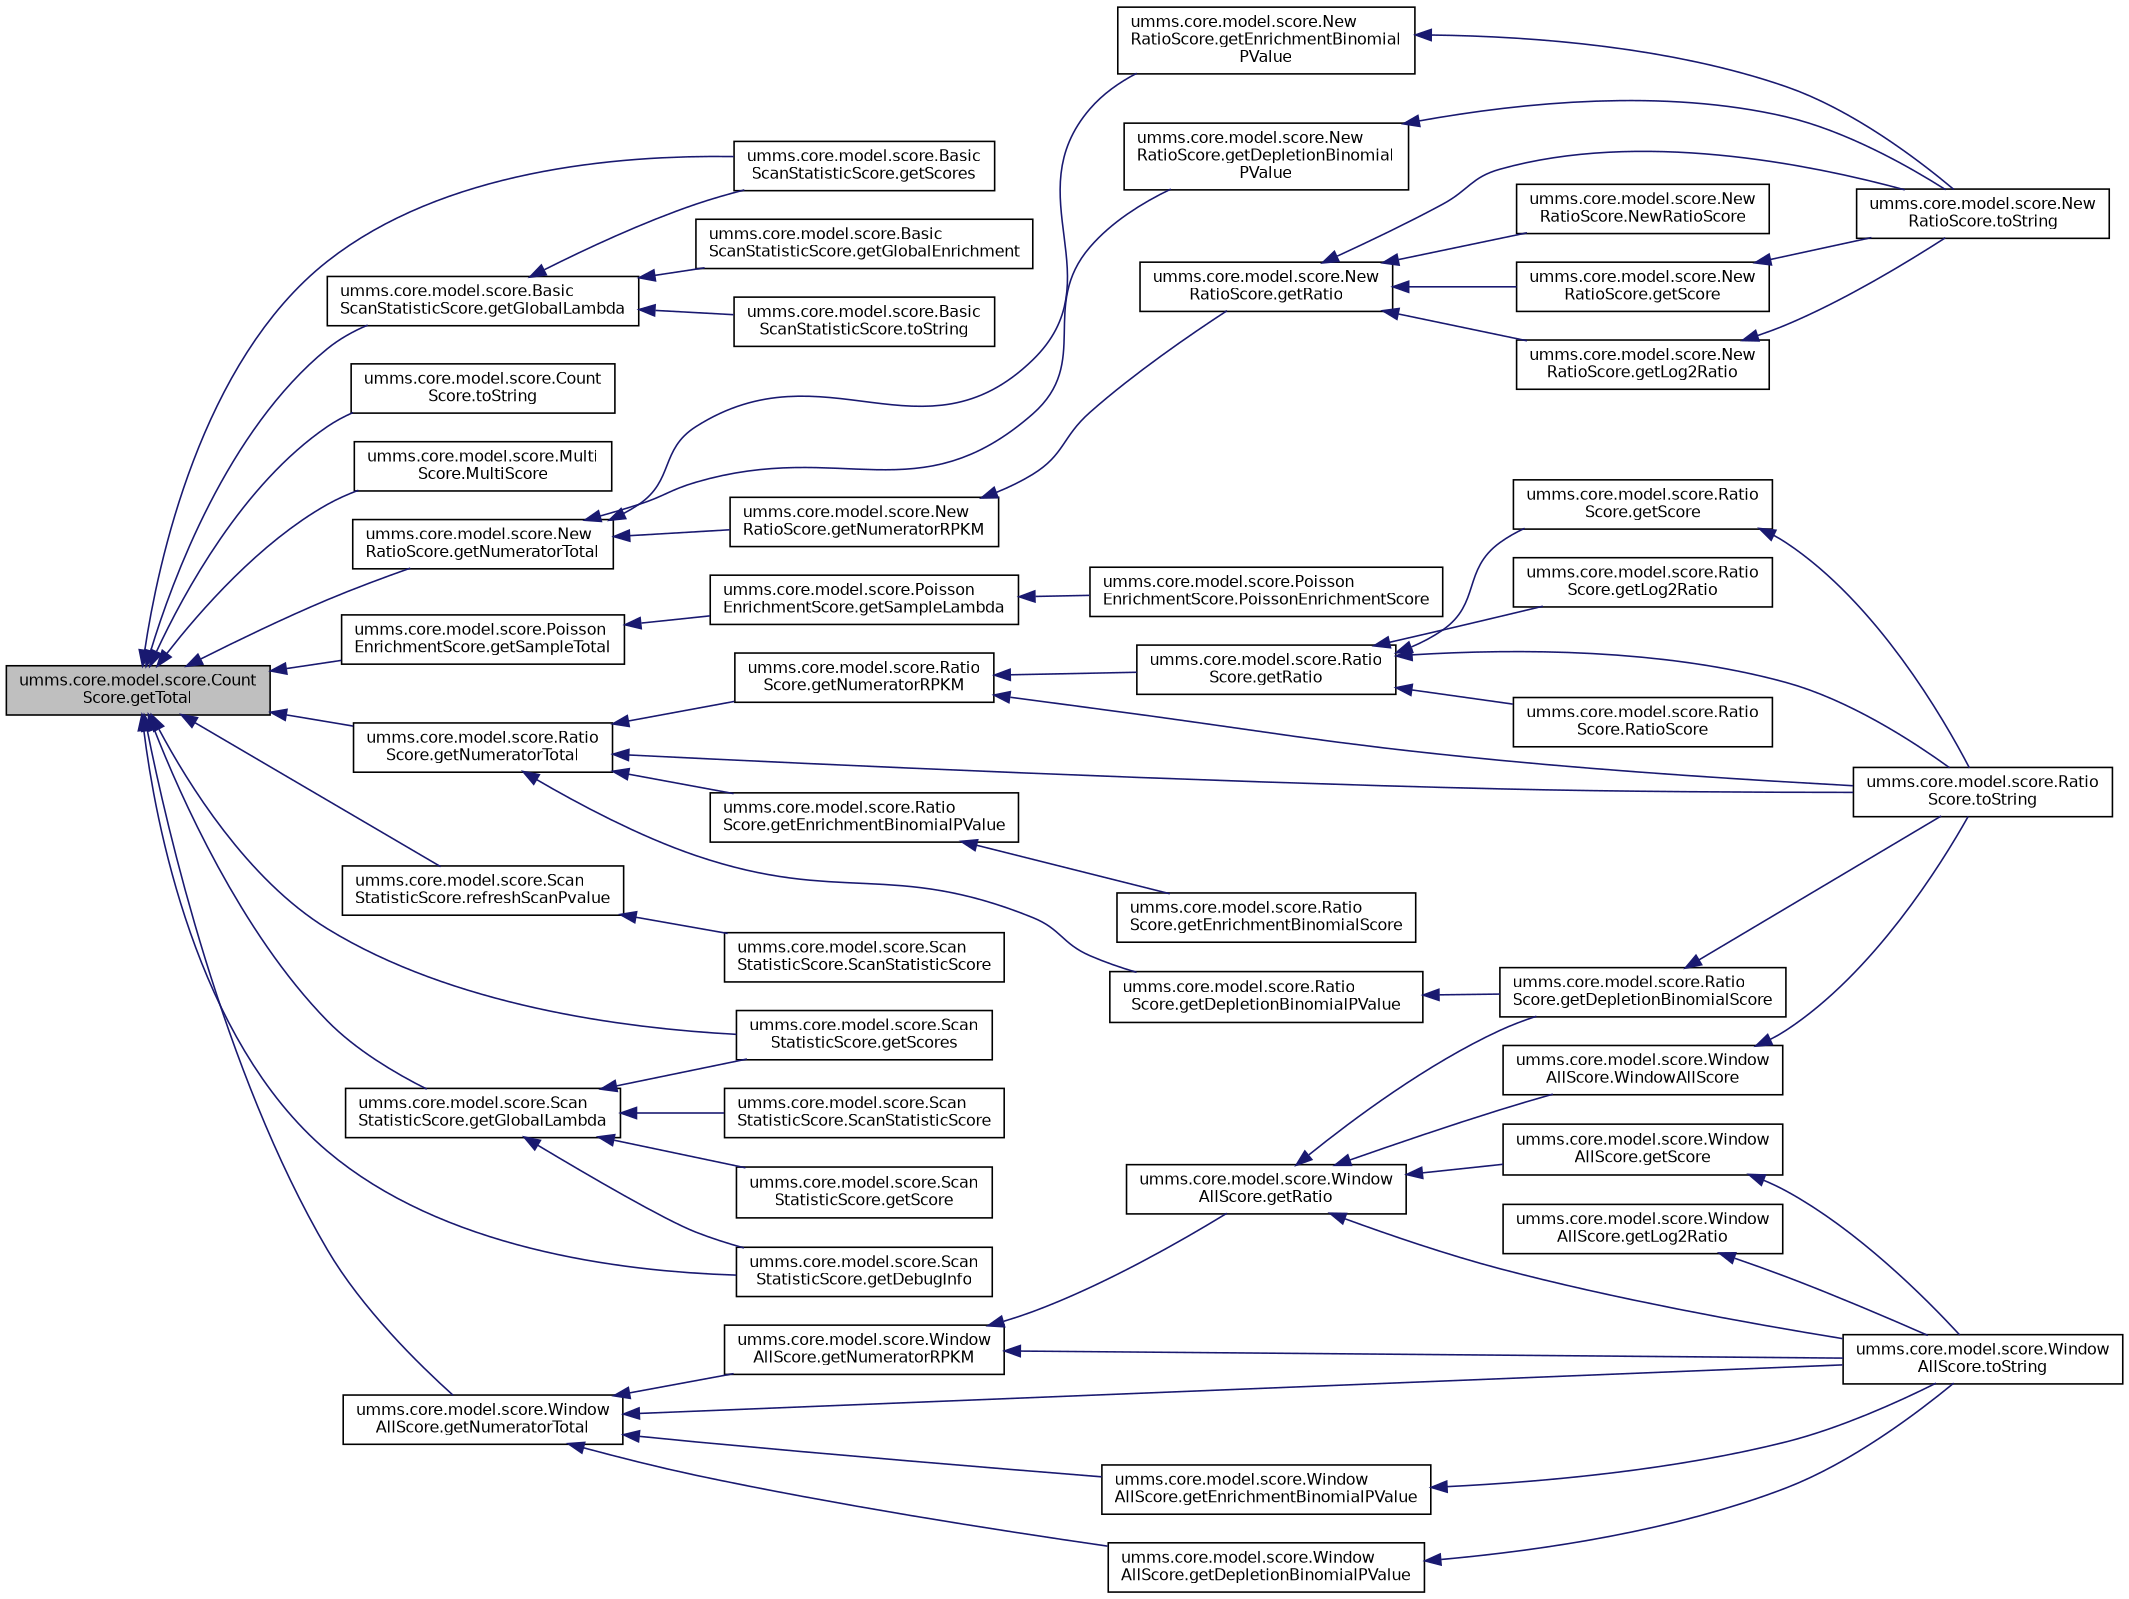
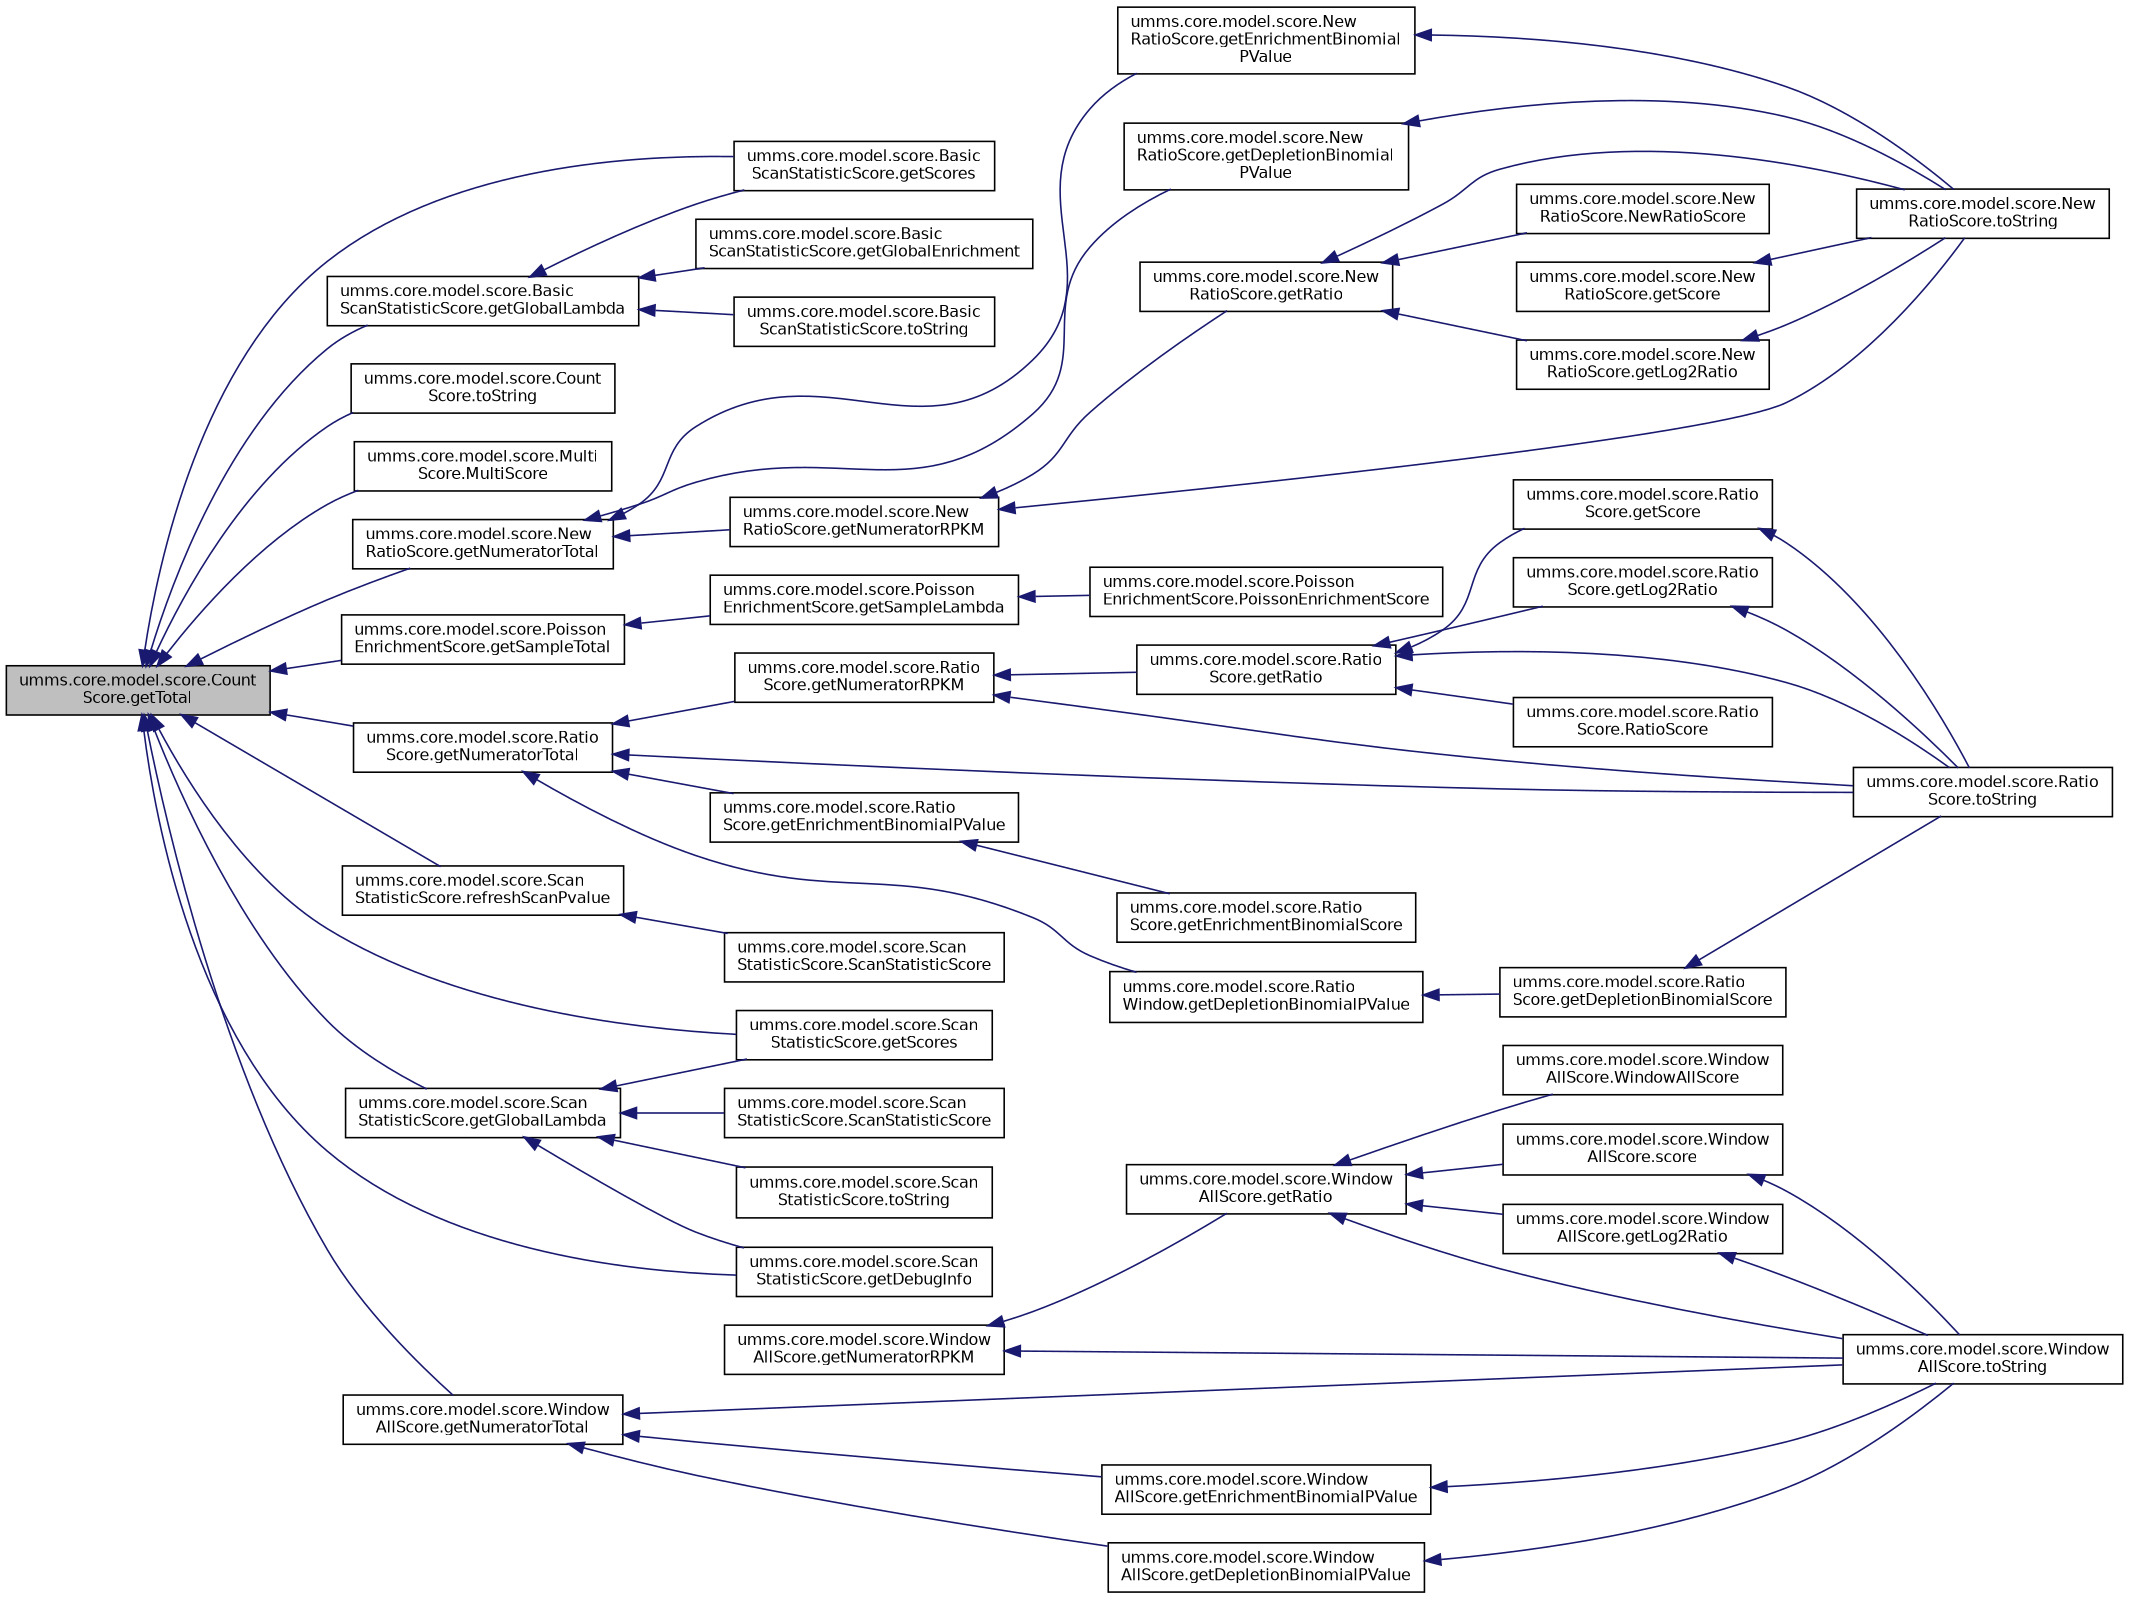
(1463, 287) -> none
none -> (1524, 451)
(1883, 941) -> (1860, 680)
(1266, 997) -> (1266, 997)
(1417, 1076) -> (1463, 1210)
(1643, 1150) -> (1643, 1150)
(864, 1192) -> (864, 1192)
(682, 1383) -> none
